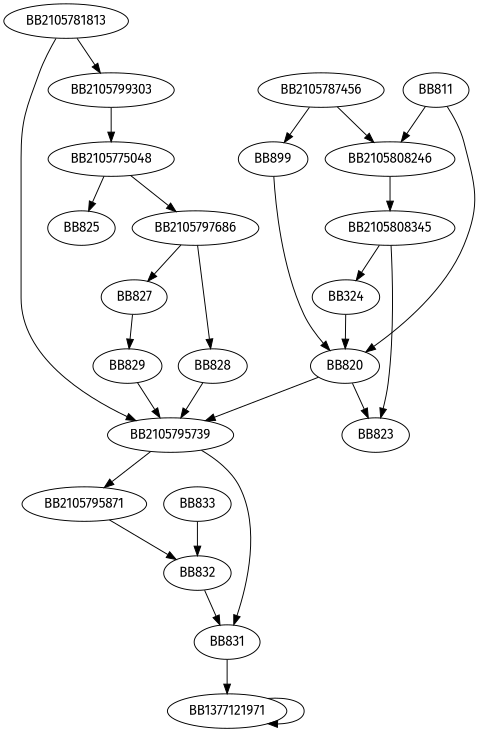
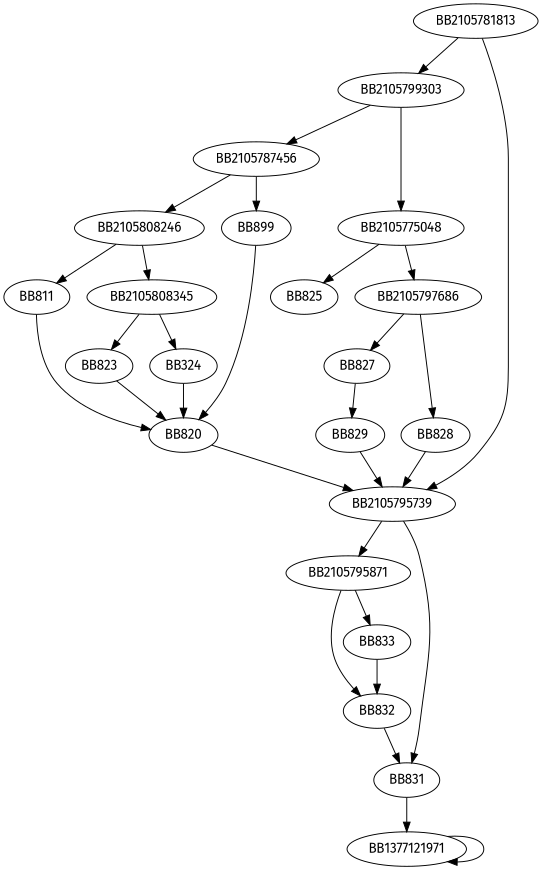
(416, 120) -> (90, 261)
none -> (333, 123)
(358, 396) -> (137, 397)
none -> (361, 603)
